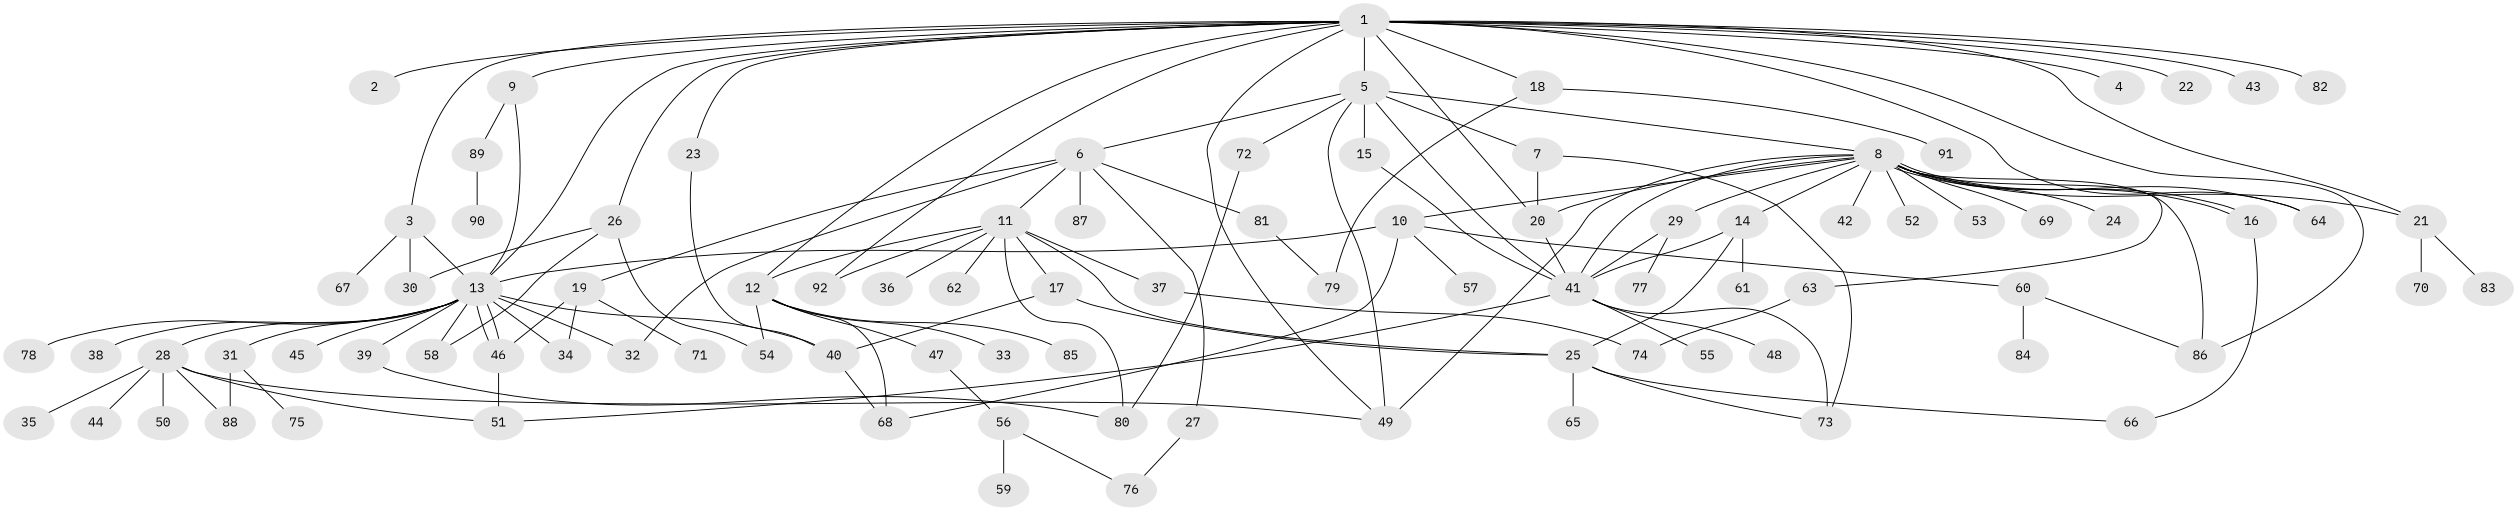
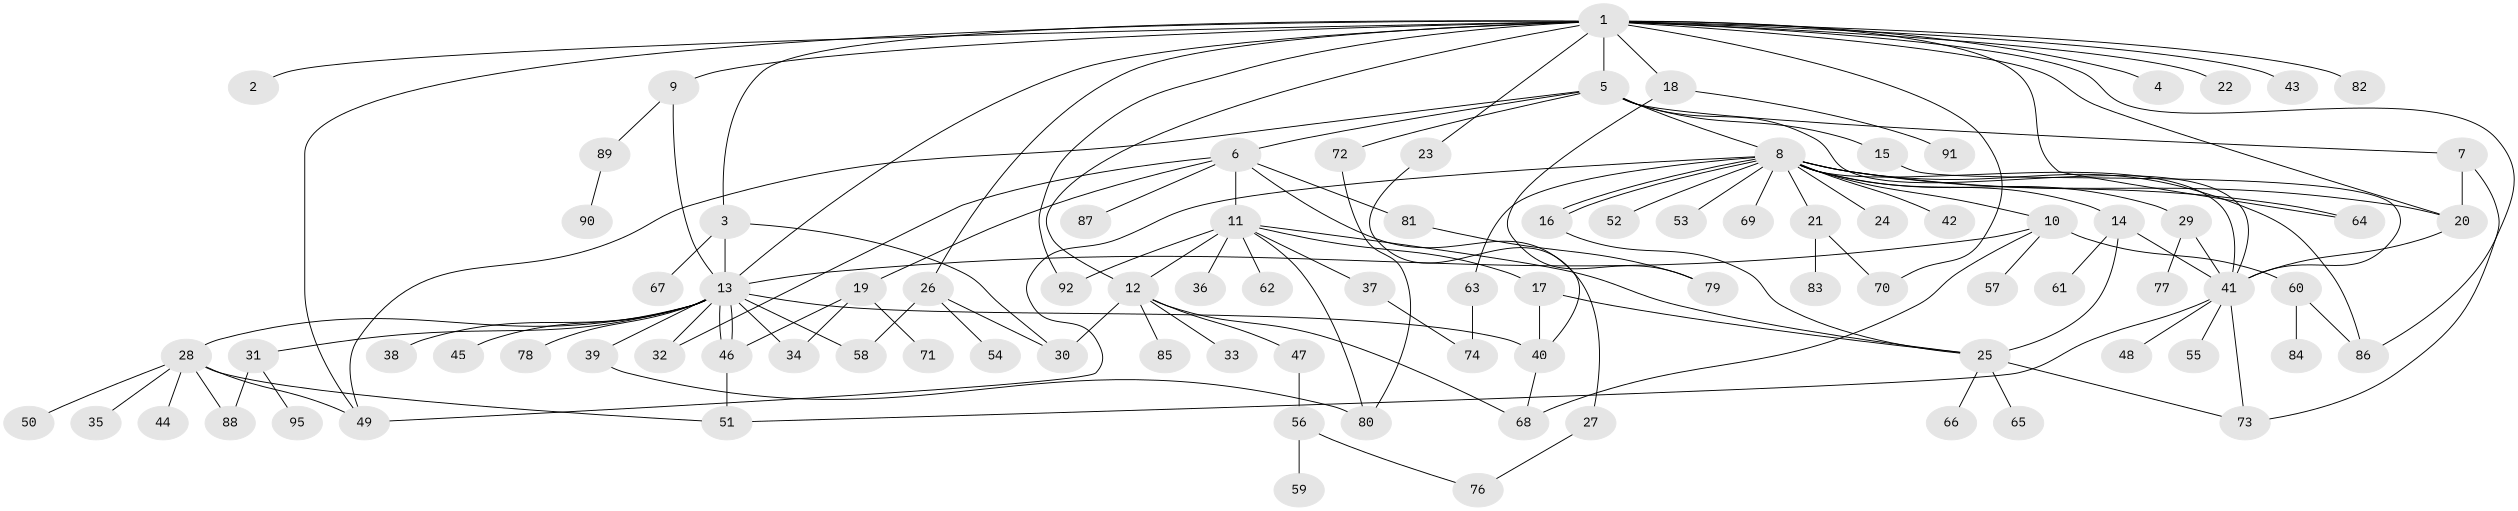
(2062, 82) -> (1909, 93)
(760, 322) -> (1098, 322)
(2245, 352) -> (1764, 289)
(297, 423) -> (297, 423)
